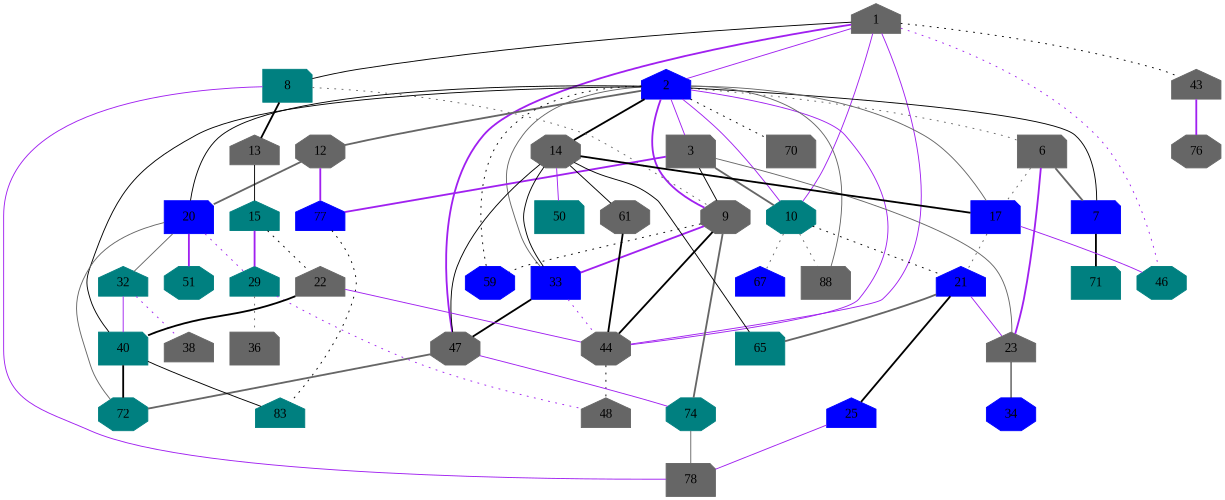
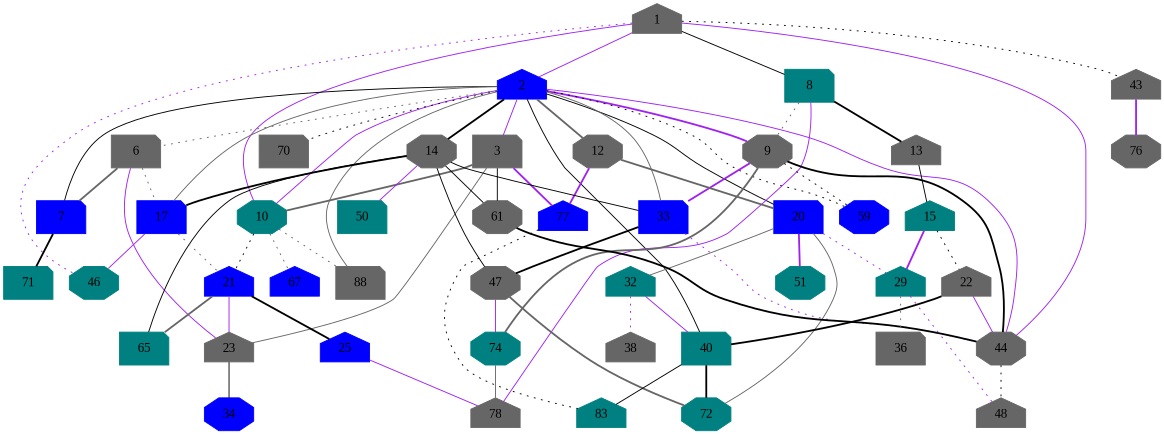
(549, 96) -> none
(708, 184) -> (497, 184)
(1032, 251) -> (145, 265)
(691, 480) -> (495, 414)
